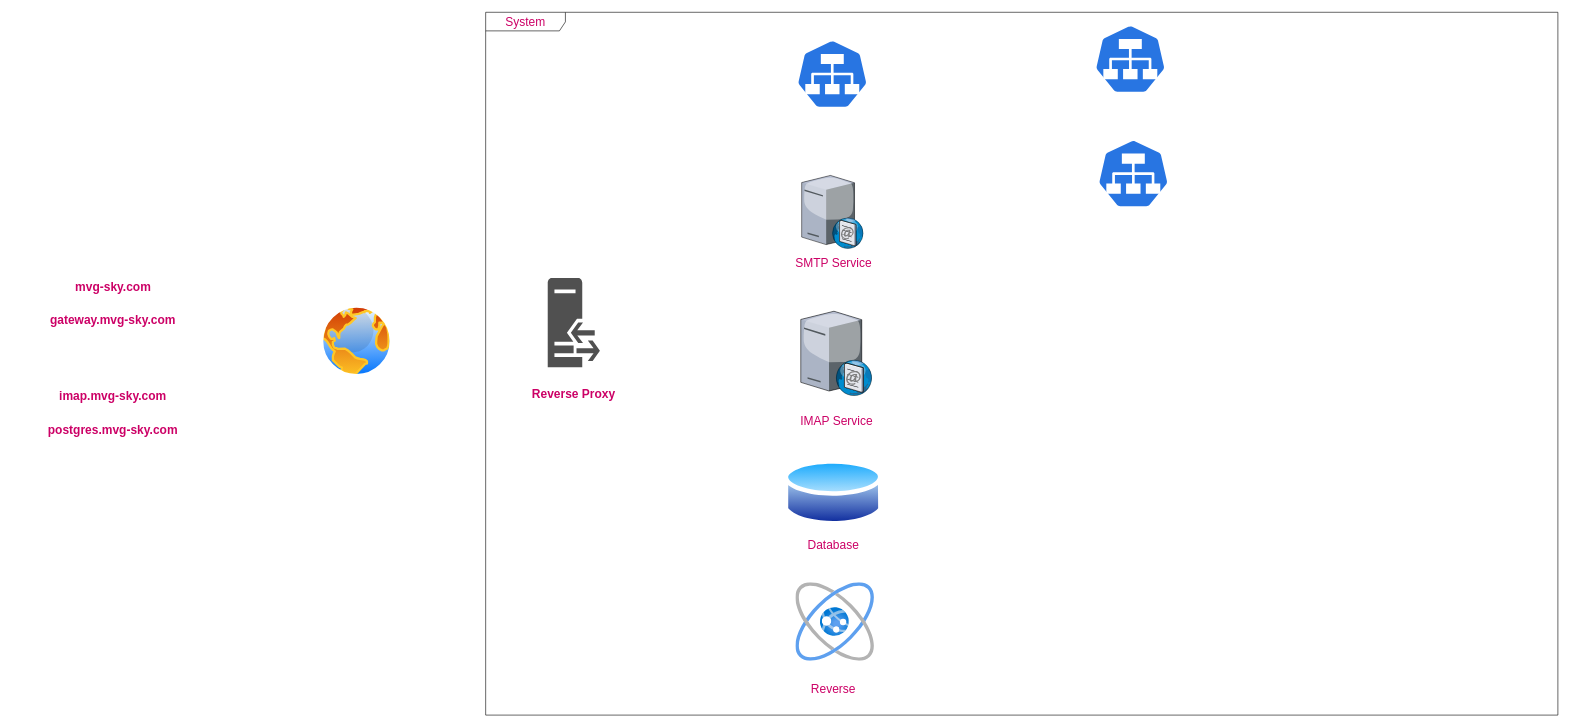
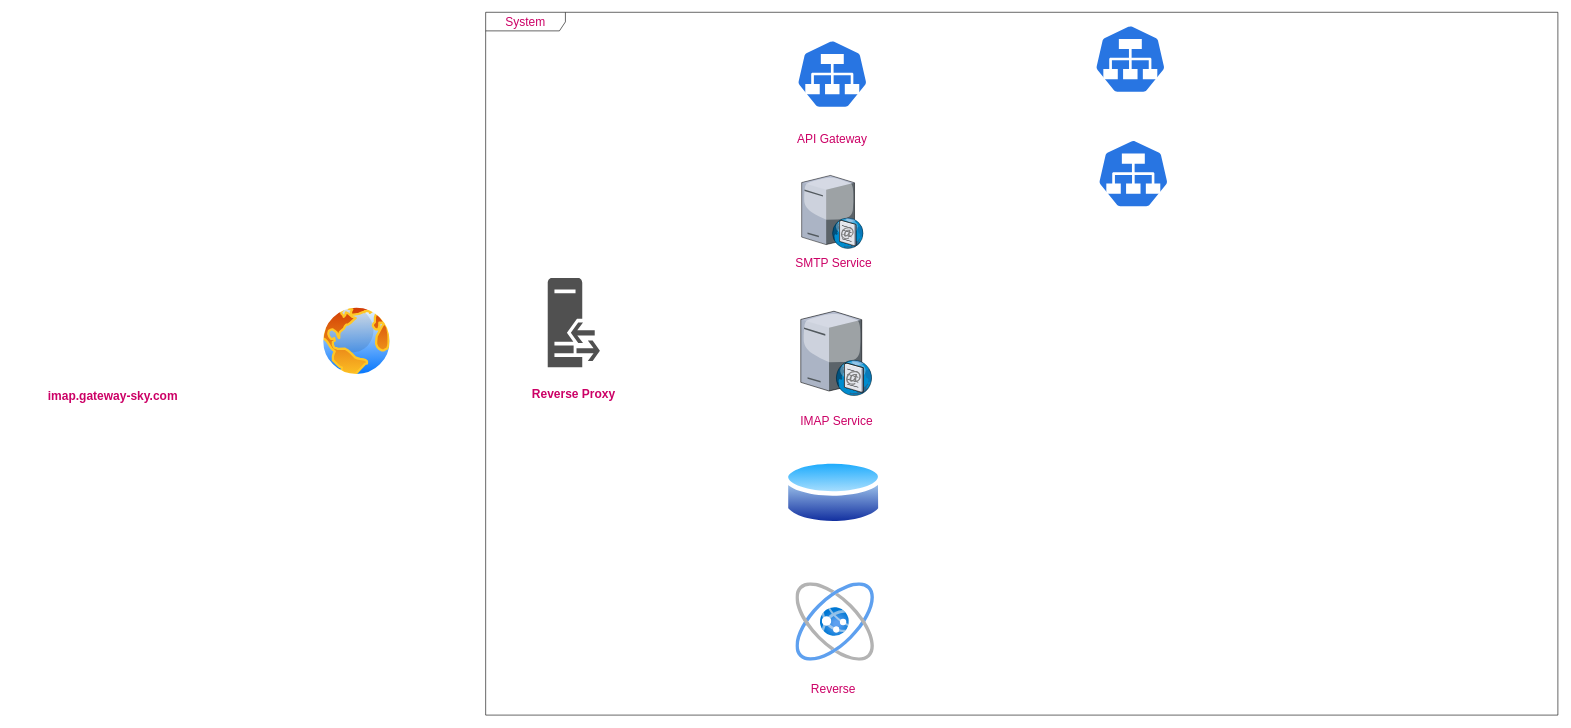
none -> (833, 138)
(113, 287) -> none
(113, 319) -> none
(113, 396) -> (113, 396)
(113, 430) -> none
(834, 545) -> none
